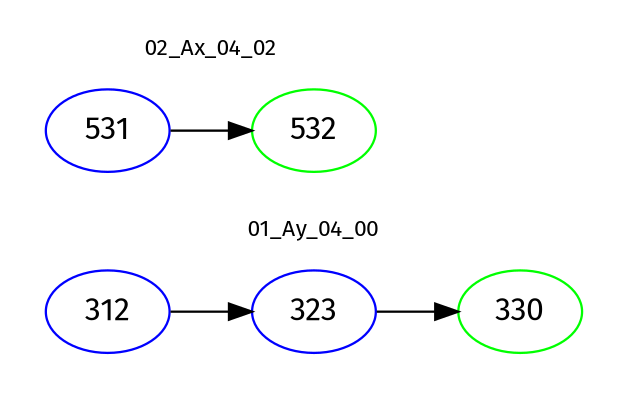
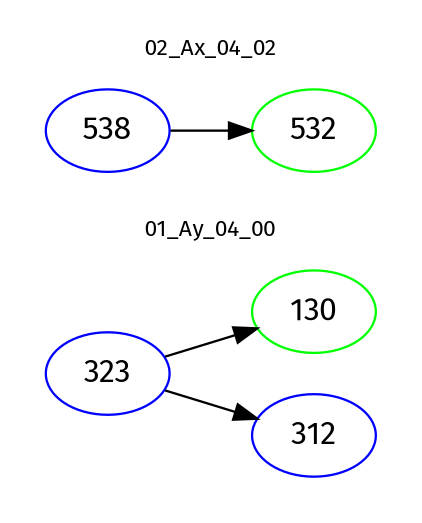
(108, 131) -> (108, 131)
(200, 312) -> (200, 401)
(520, 312) -> (314, 312)
